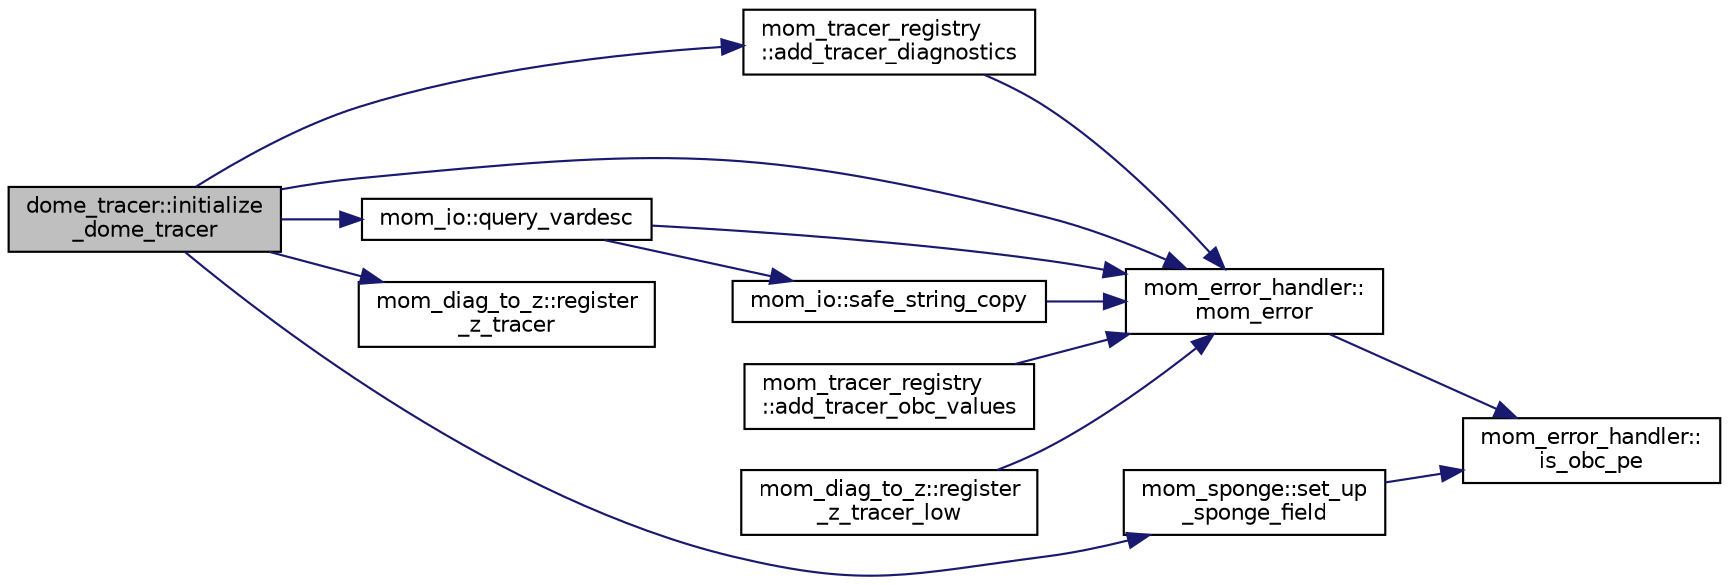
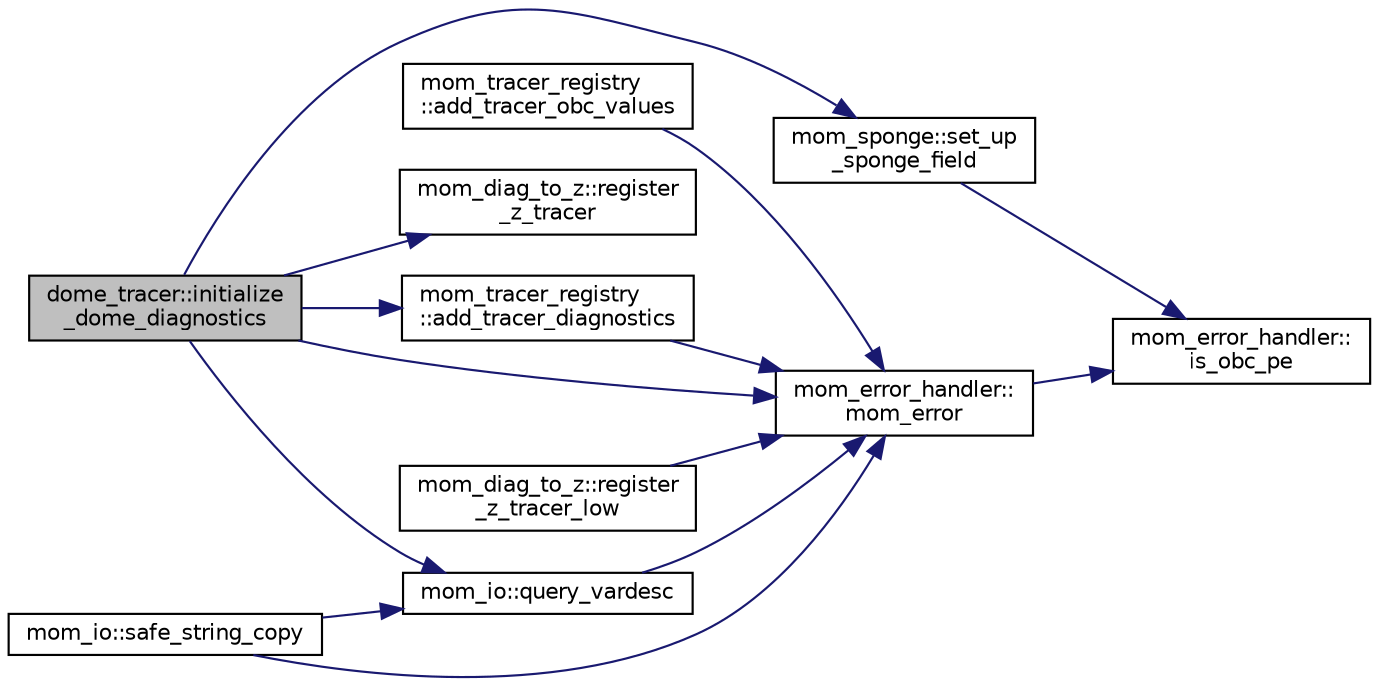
(145, 219) -> (165, 308)
(688, 258) -> (352, 614)
